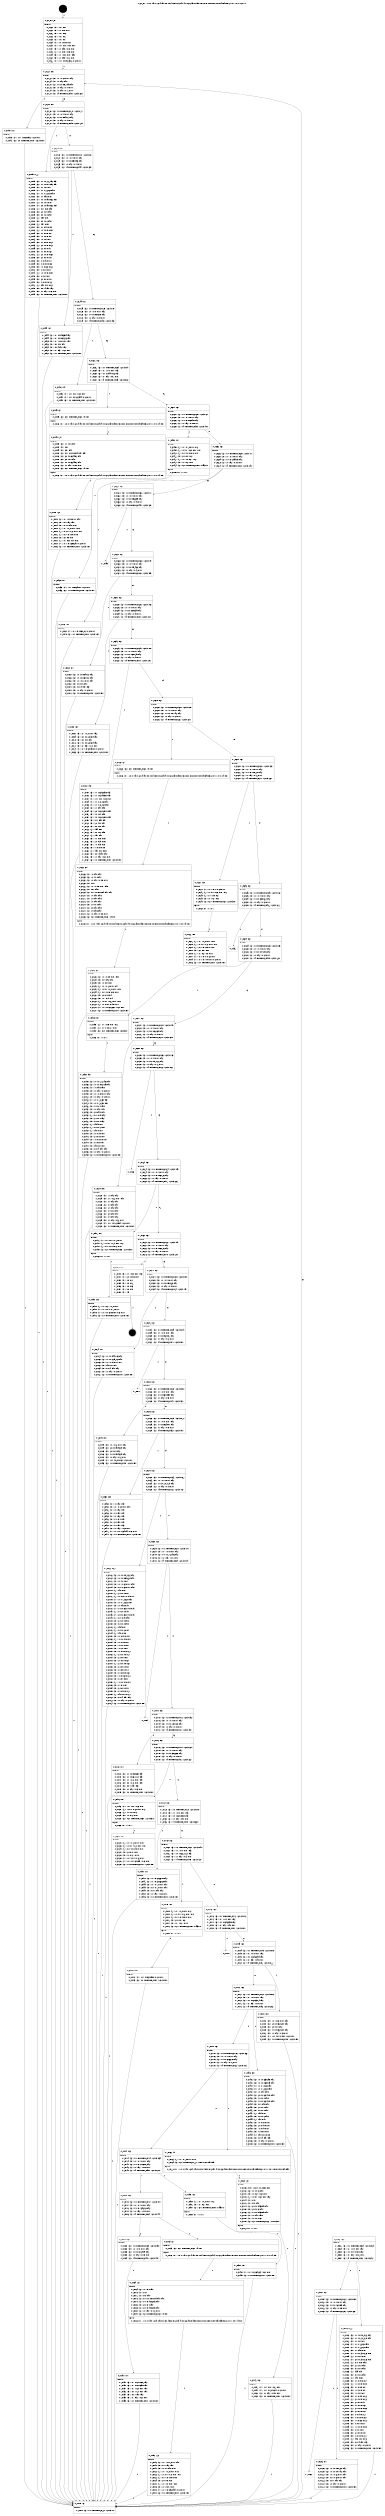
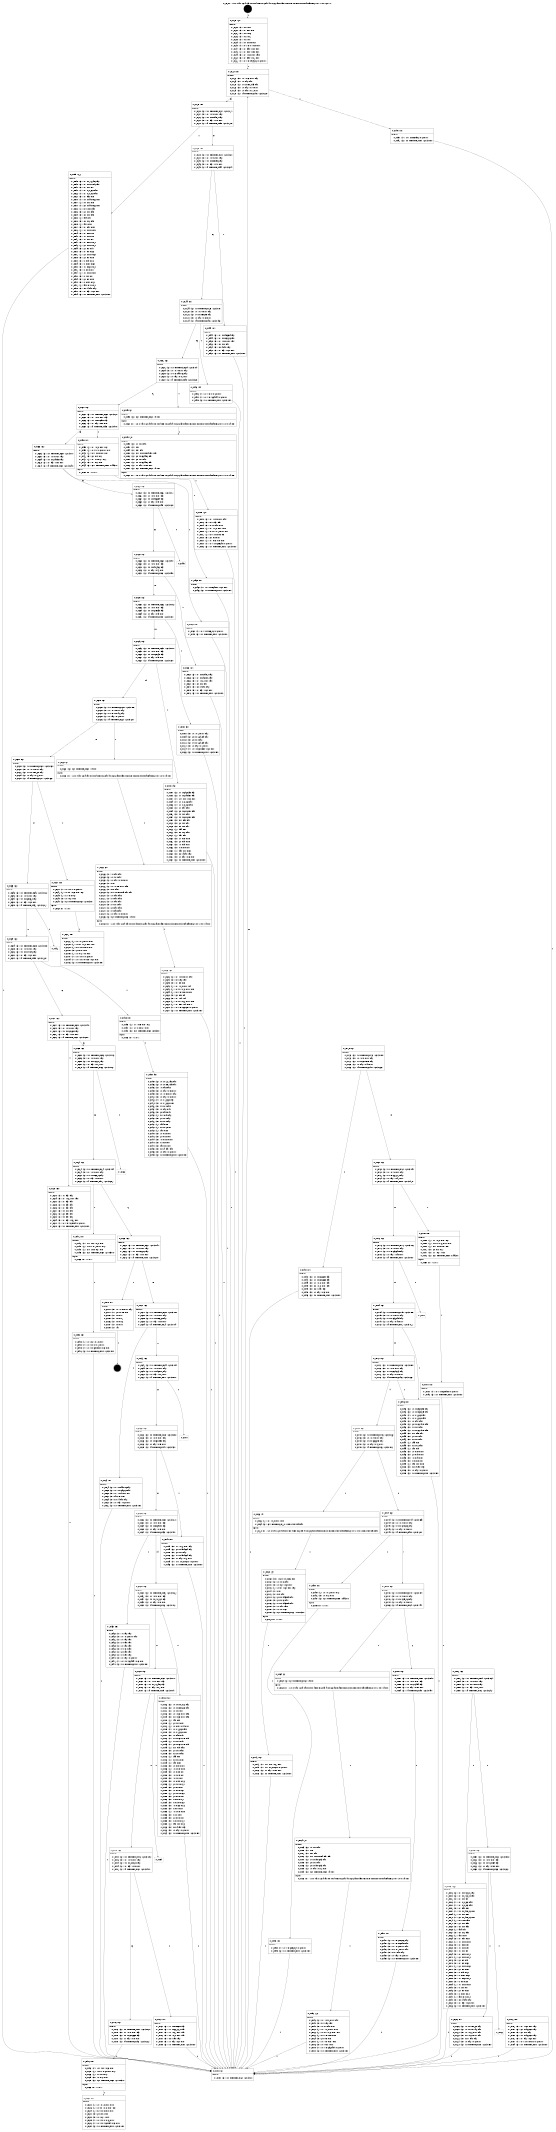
(176, 1781) -> none
(277, 1987) -> (417, 1361)
